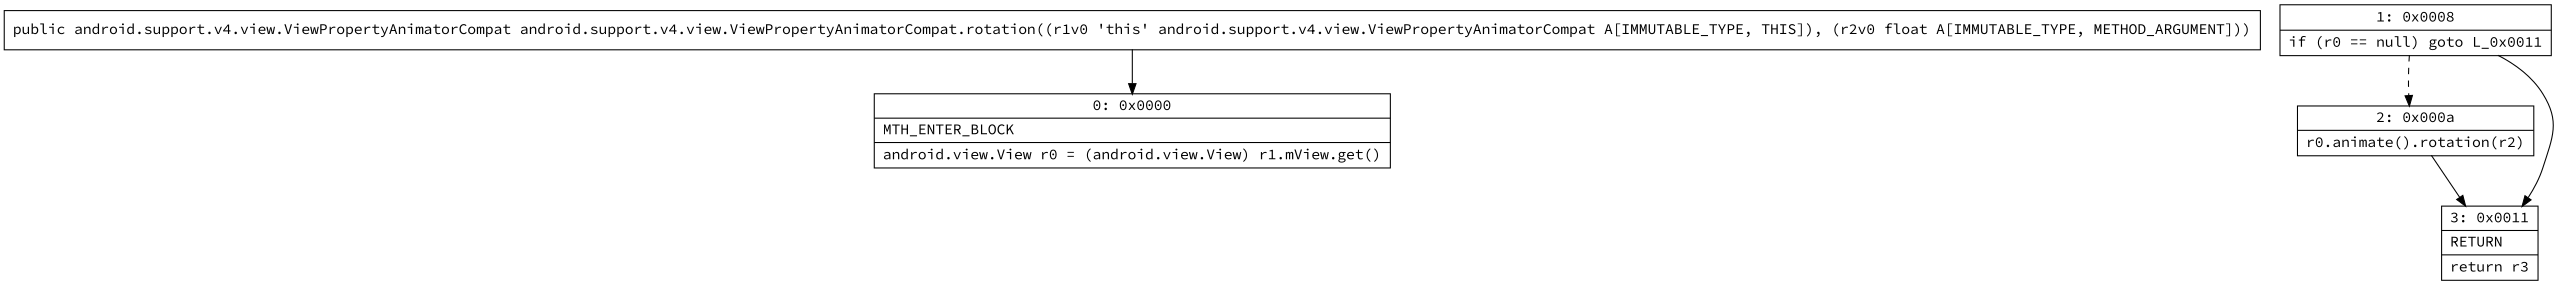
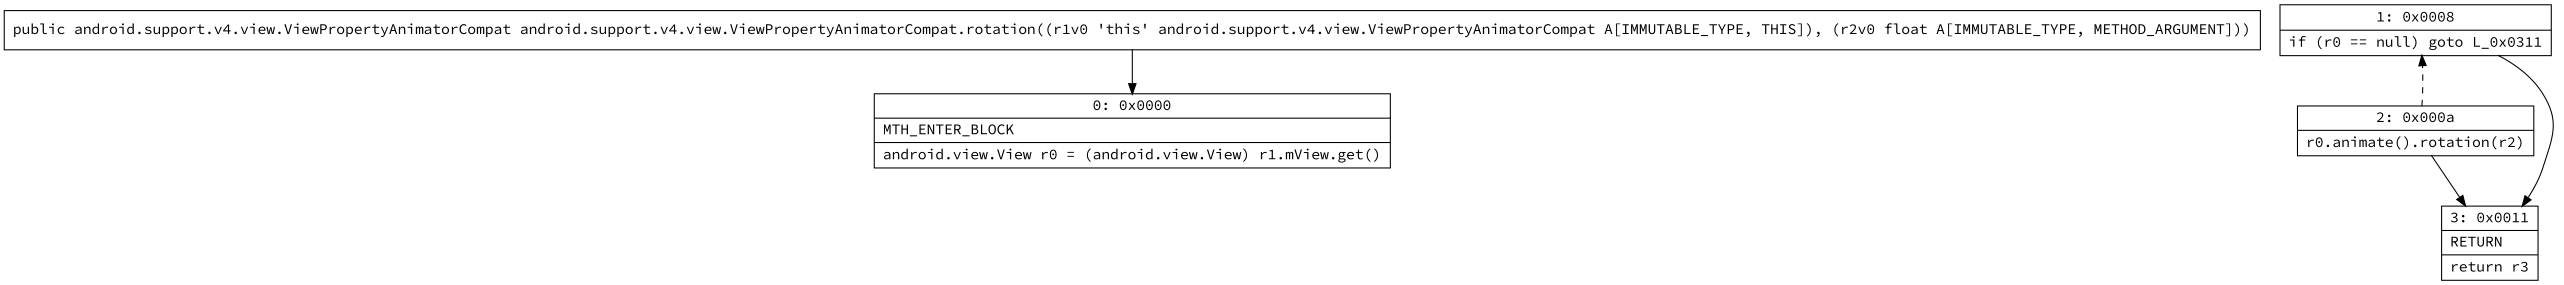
(2416, 42) -> (2416, 42)
(2409, 75) -> (2423, 86)
